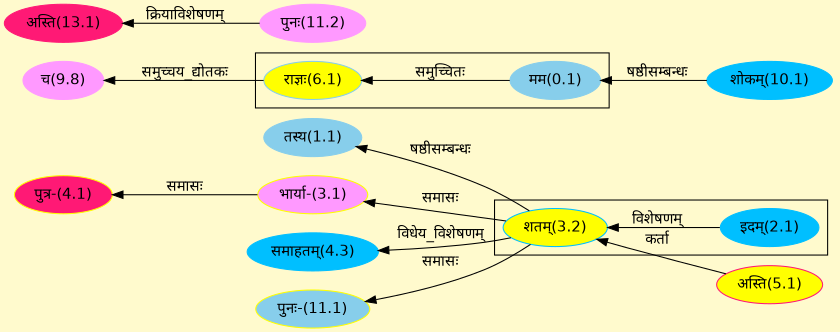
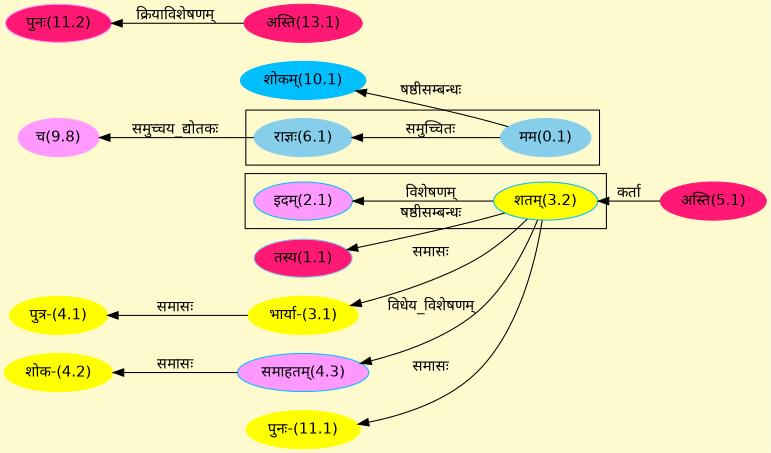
(197, 23) -> (183, 23)
(313, 23) -> (59, 23)
(313, 80) -> (303, 138)
(659, 80) -> (413, 103)
(313, 138) -> (303, 258)
(63, 195) -> (59, 315)
(313, 195) -> (303, 315)
(669, 228) -> (428, 201)
(770, 228) -> (303, 201)
(313, 252) -> (303, 373)
(770, 285) -> (713, 201)
(313, 309) -> (303, 430)
none -> (59, 373)
